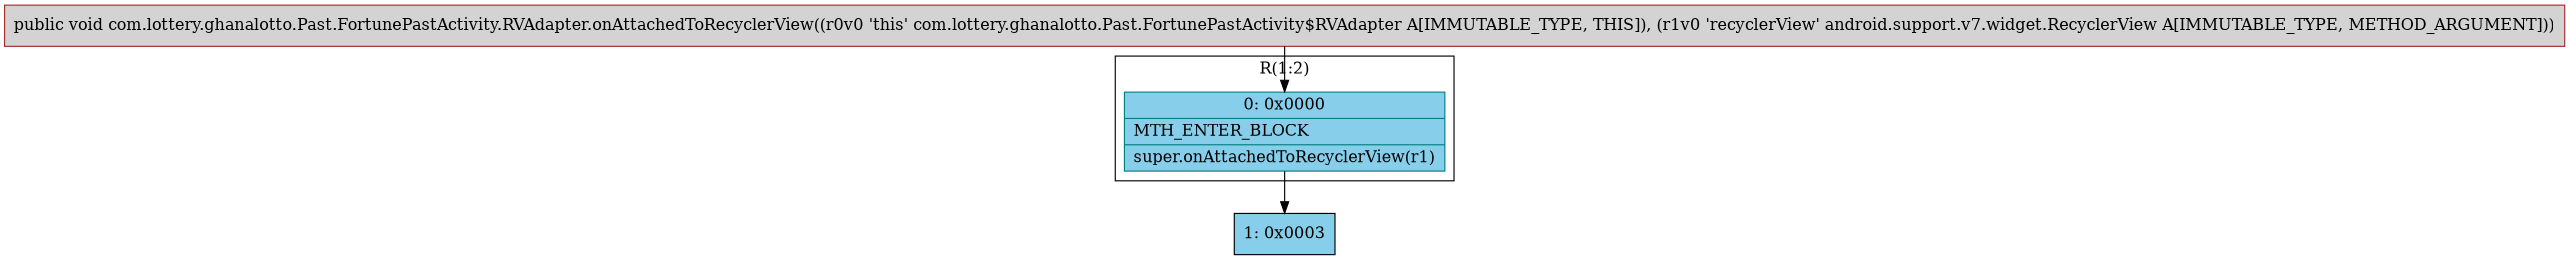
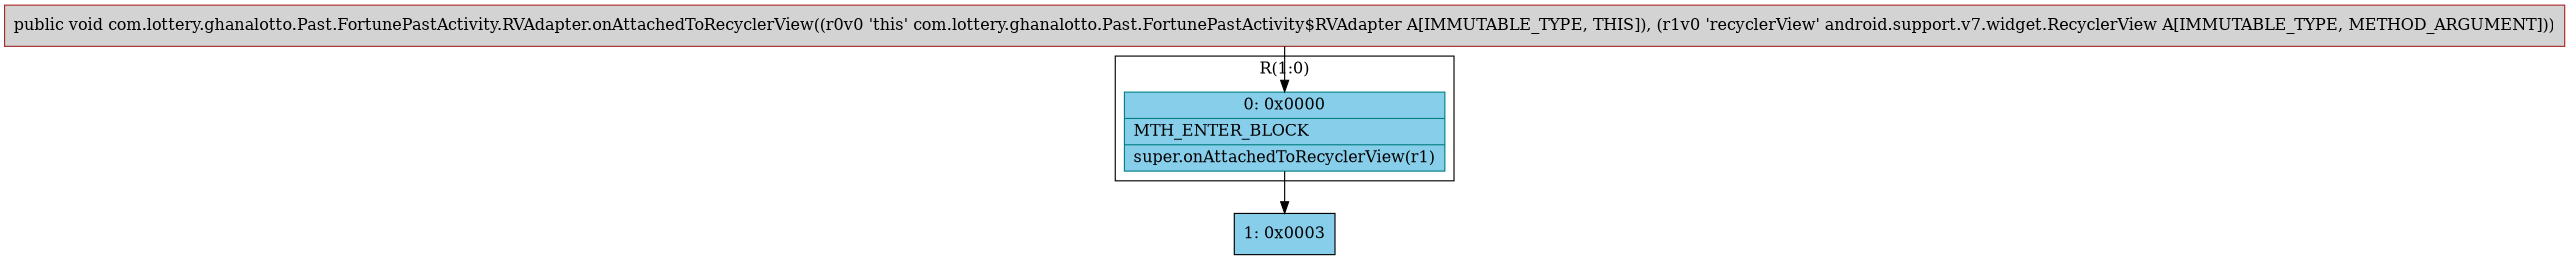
(1285, 69) -> (1285, 69)
